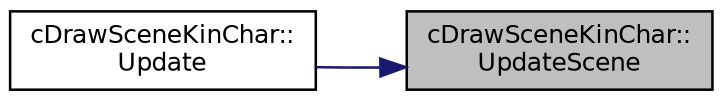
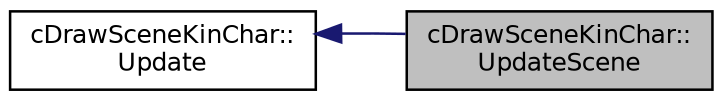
(348, 68) -> (374, 34)
